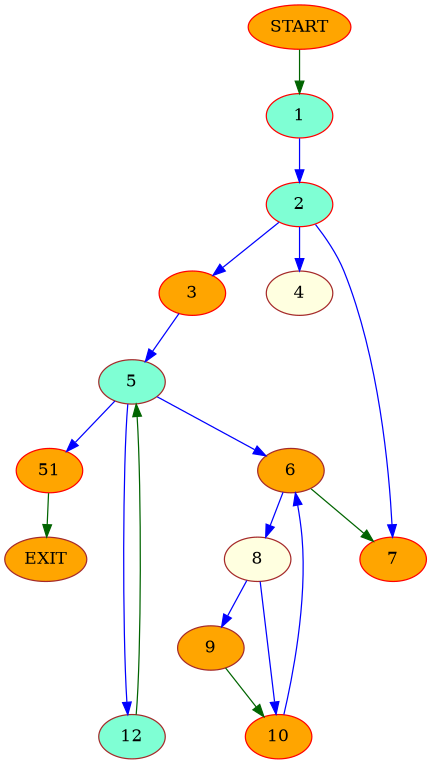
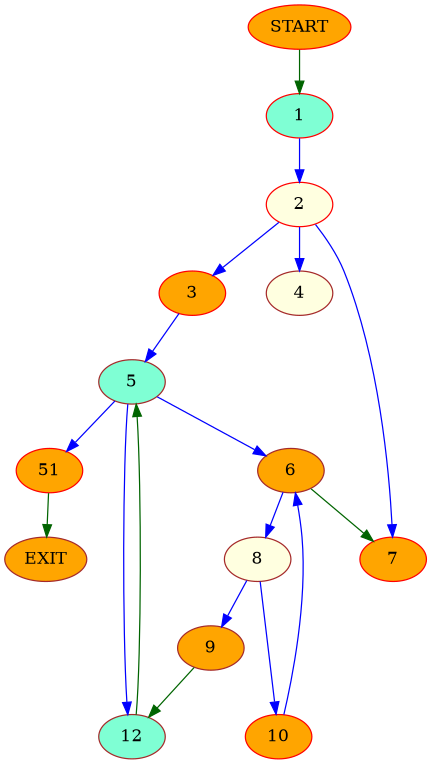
(300, 205) -> (300, 205)
(241, 687) -> (176, 688)
